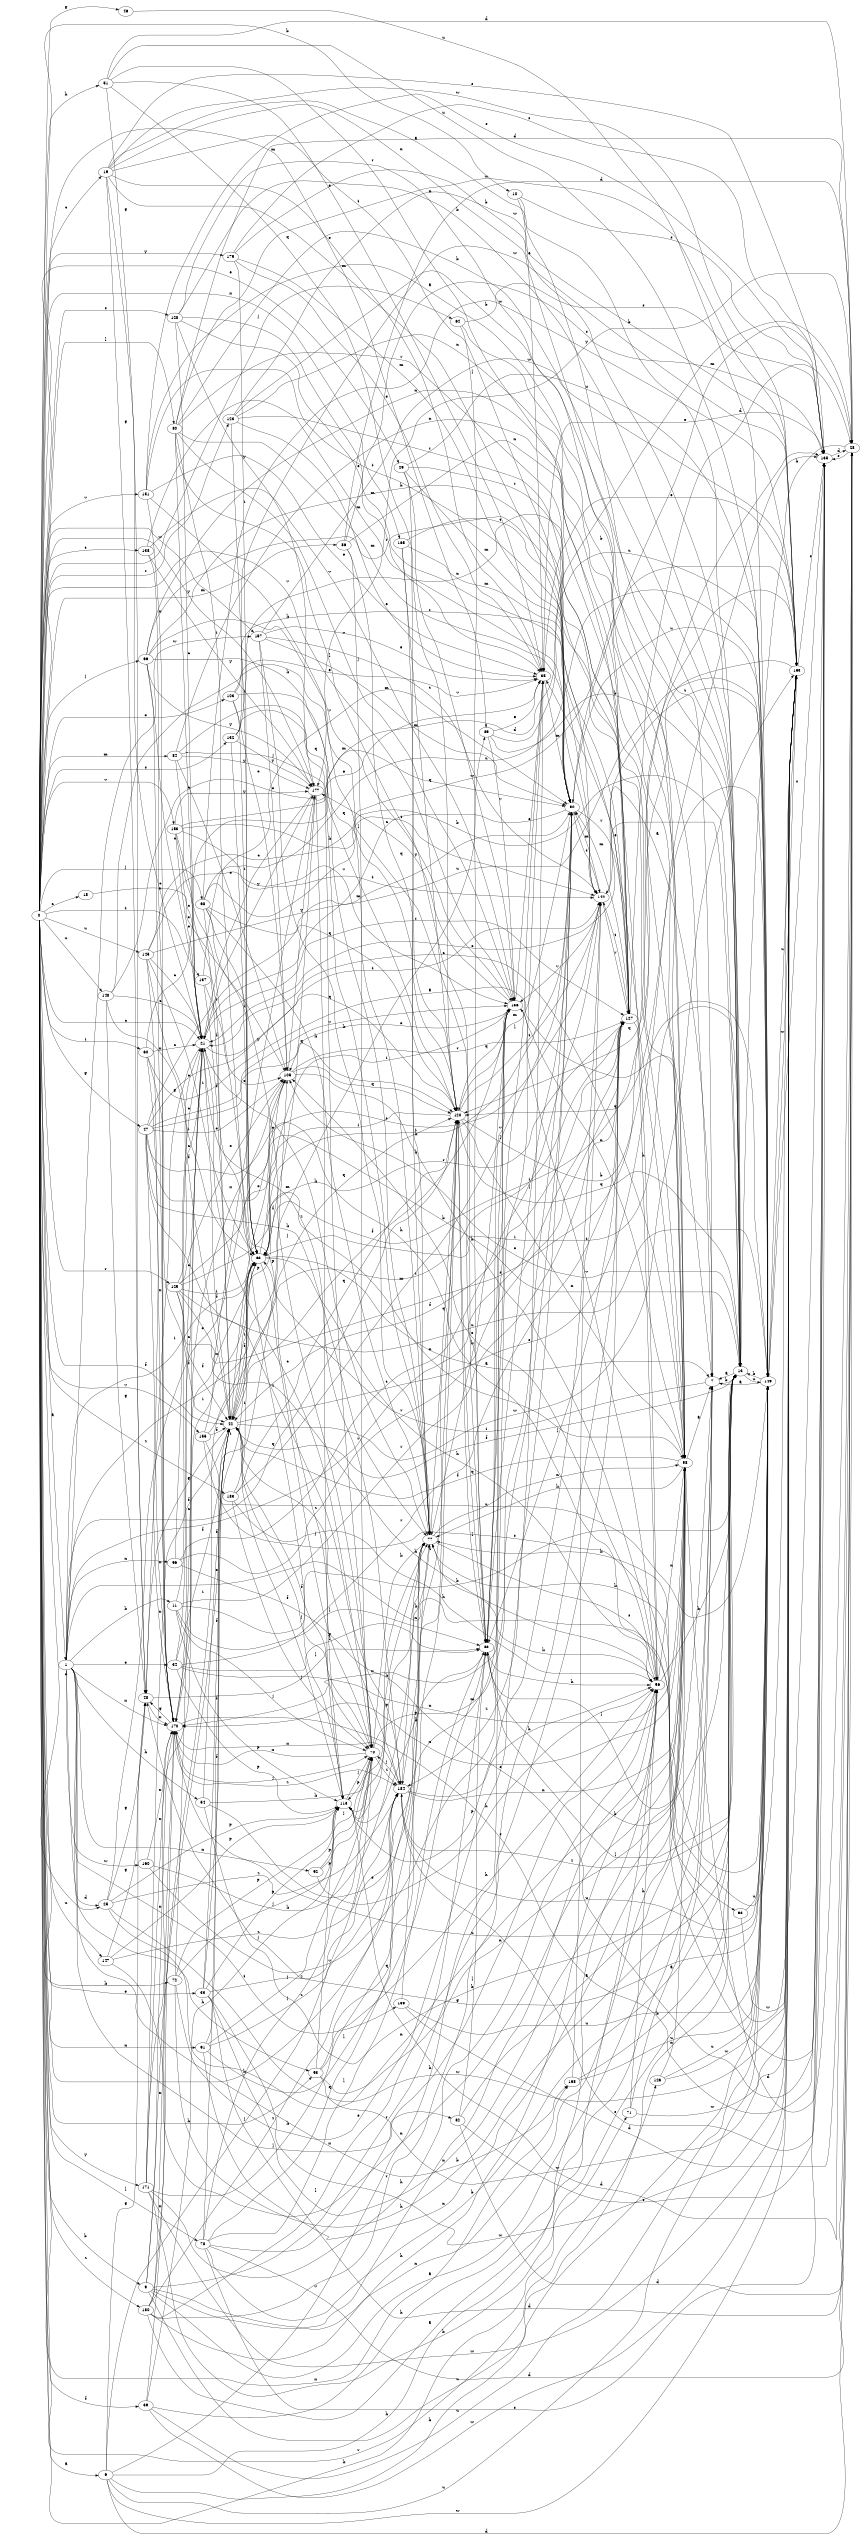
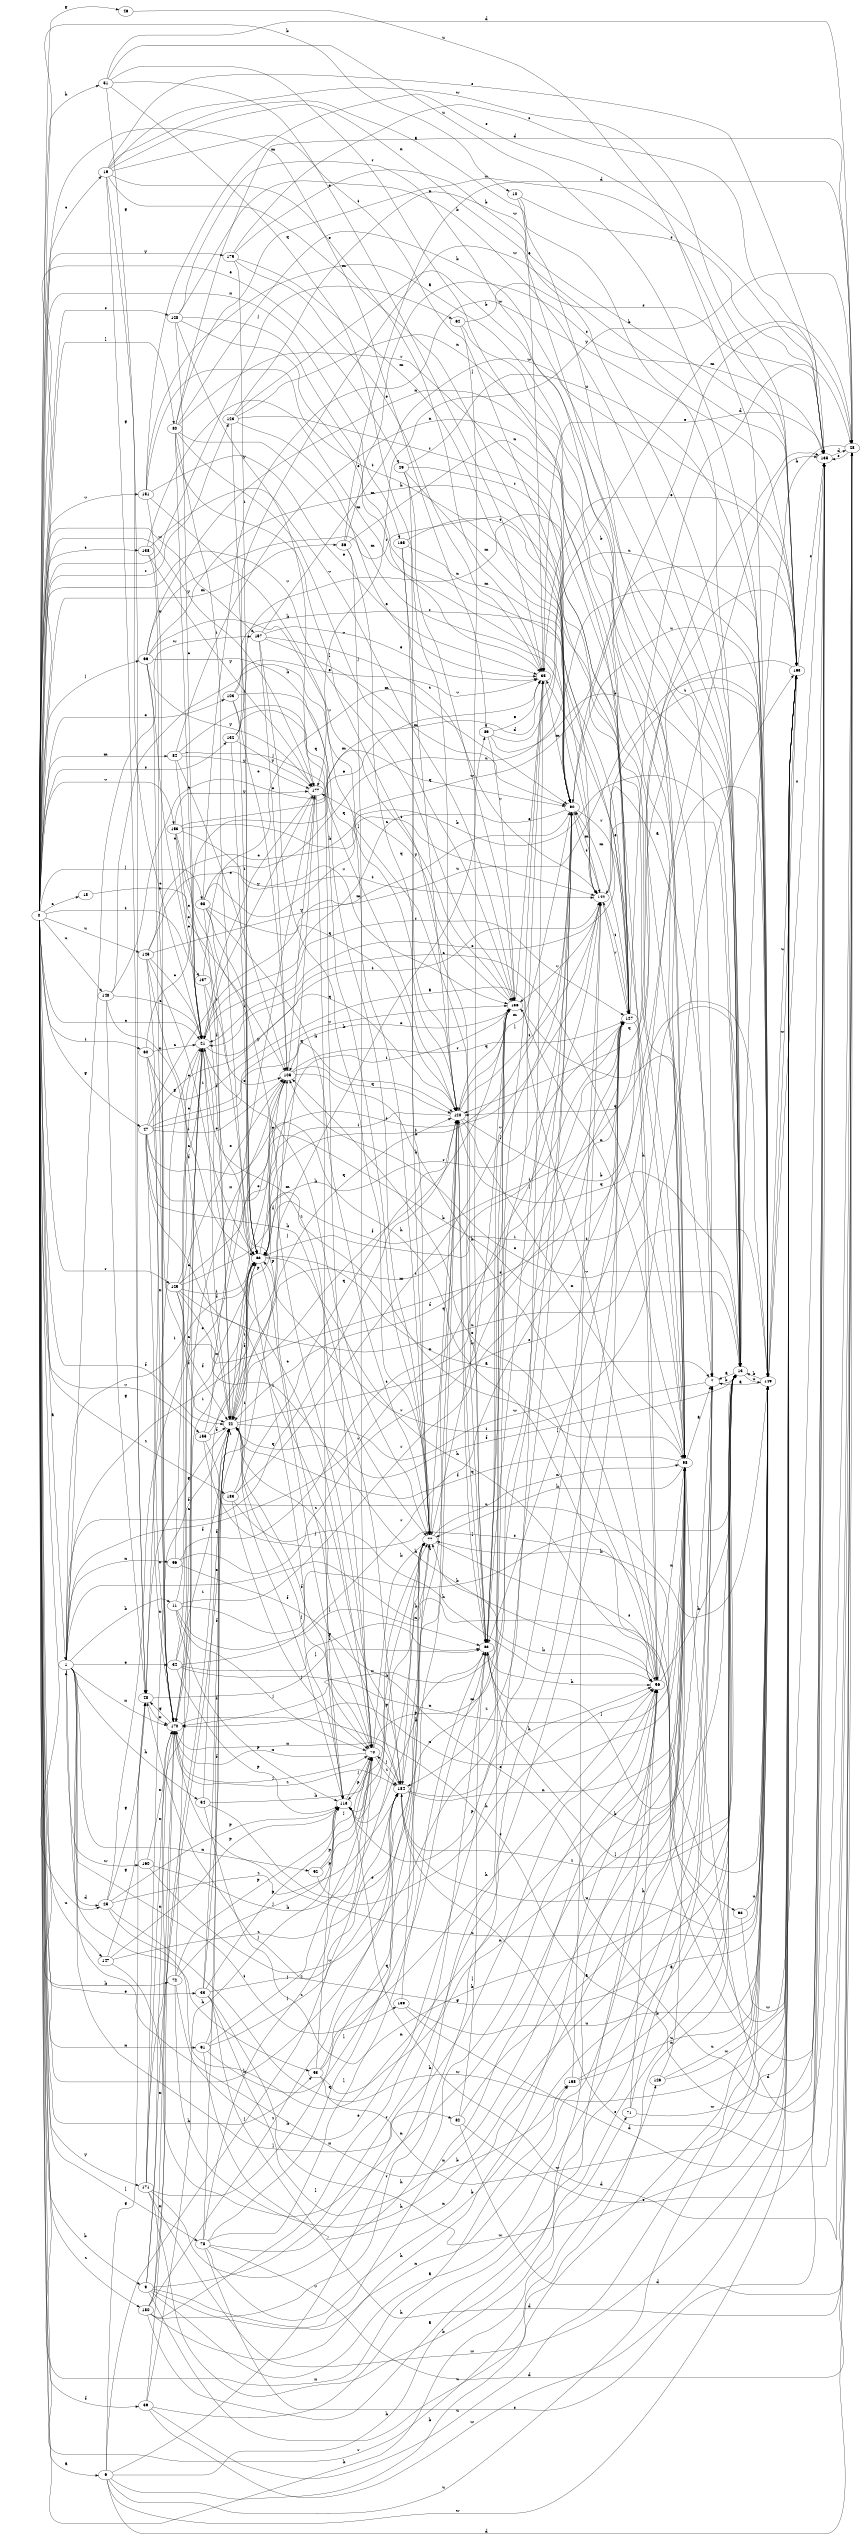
(780, 1581) -> none
